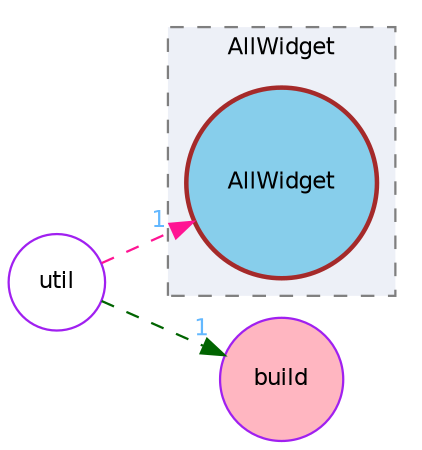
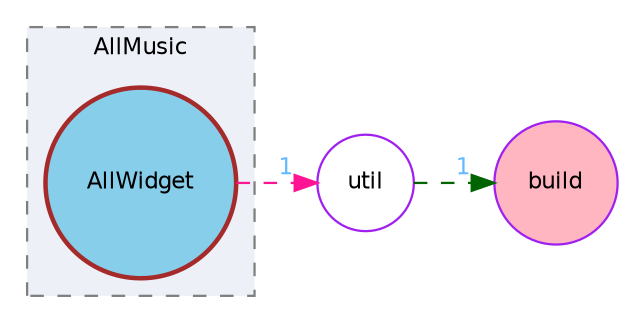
(282, 49) -> (141, 49)
(137, 247) -> (268, 183)
